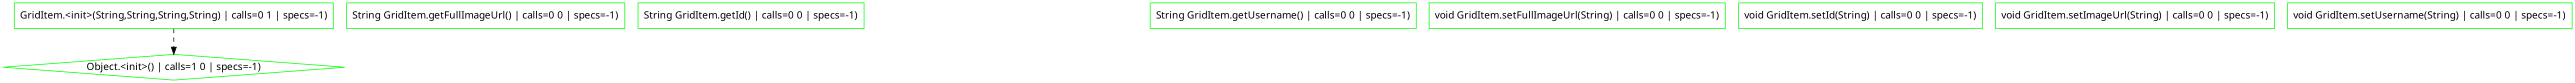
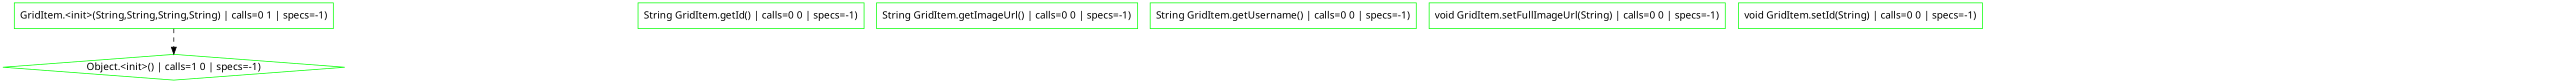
(486, 16) -> none
none -> (1007, 16)
(2135, 16) -> none
(2430, 16) -> none
